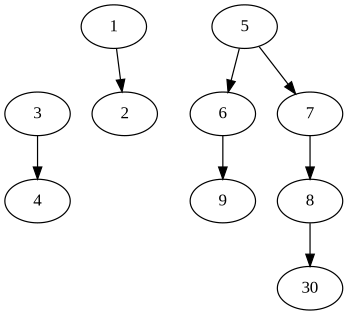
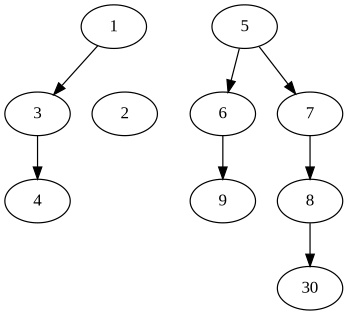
(118, 64) -> (80, 66)
